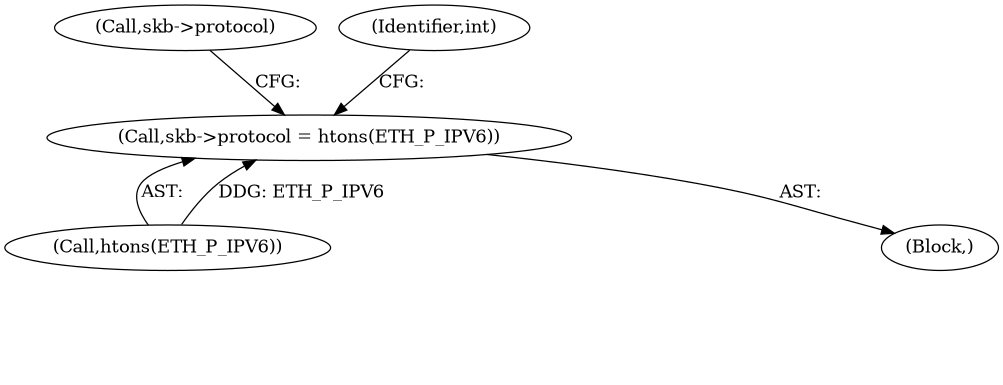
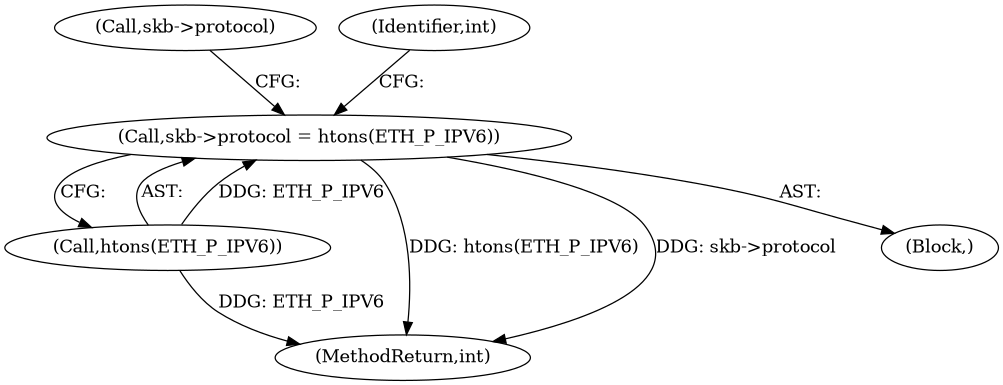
none -> (70, 175)
none -> (403, 358)
